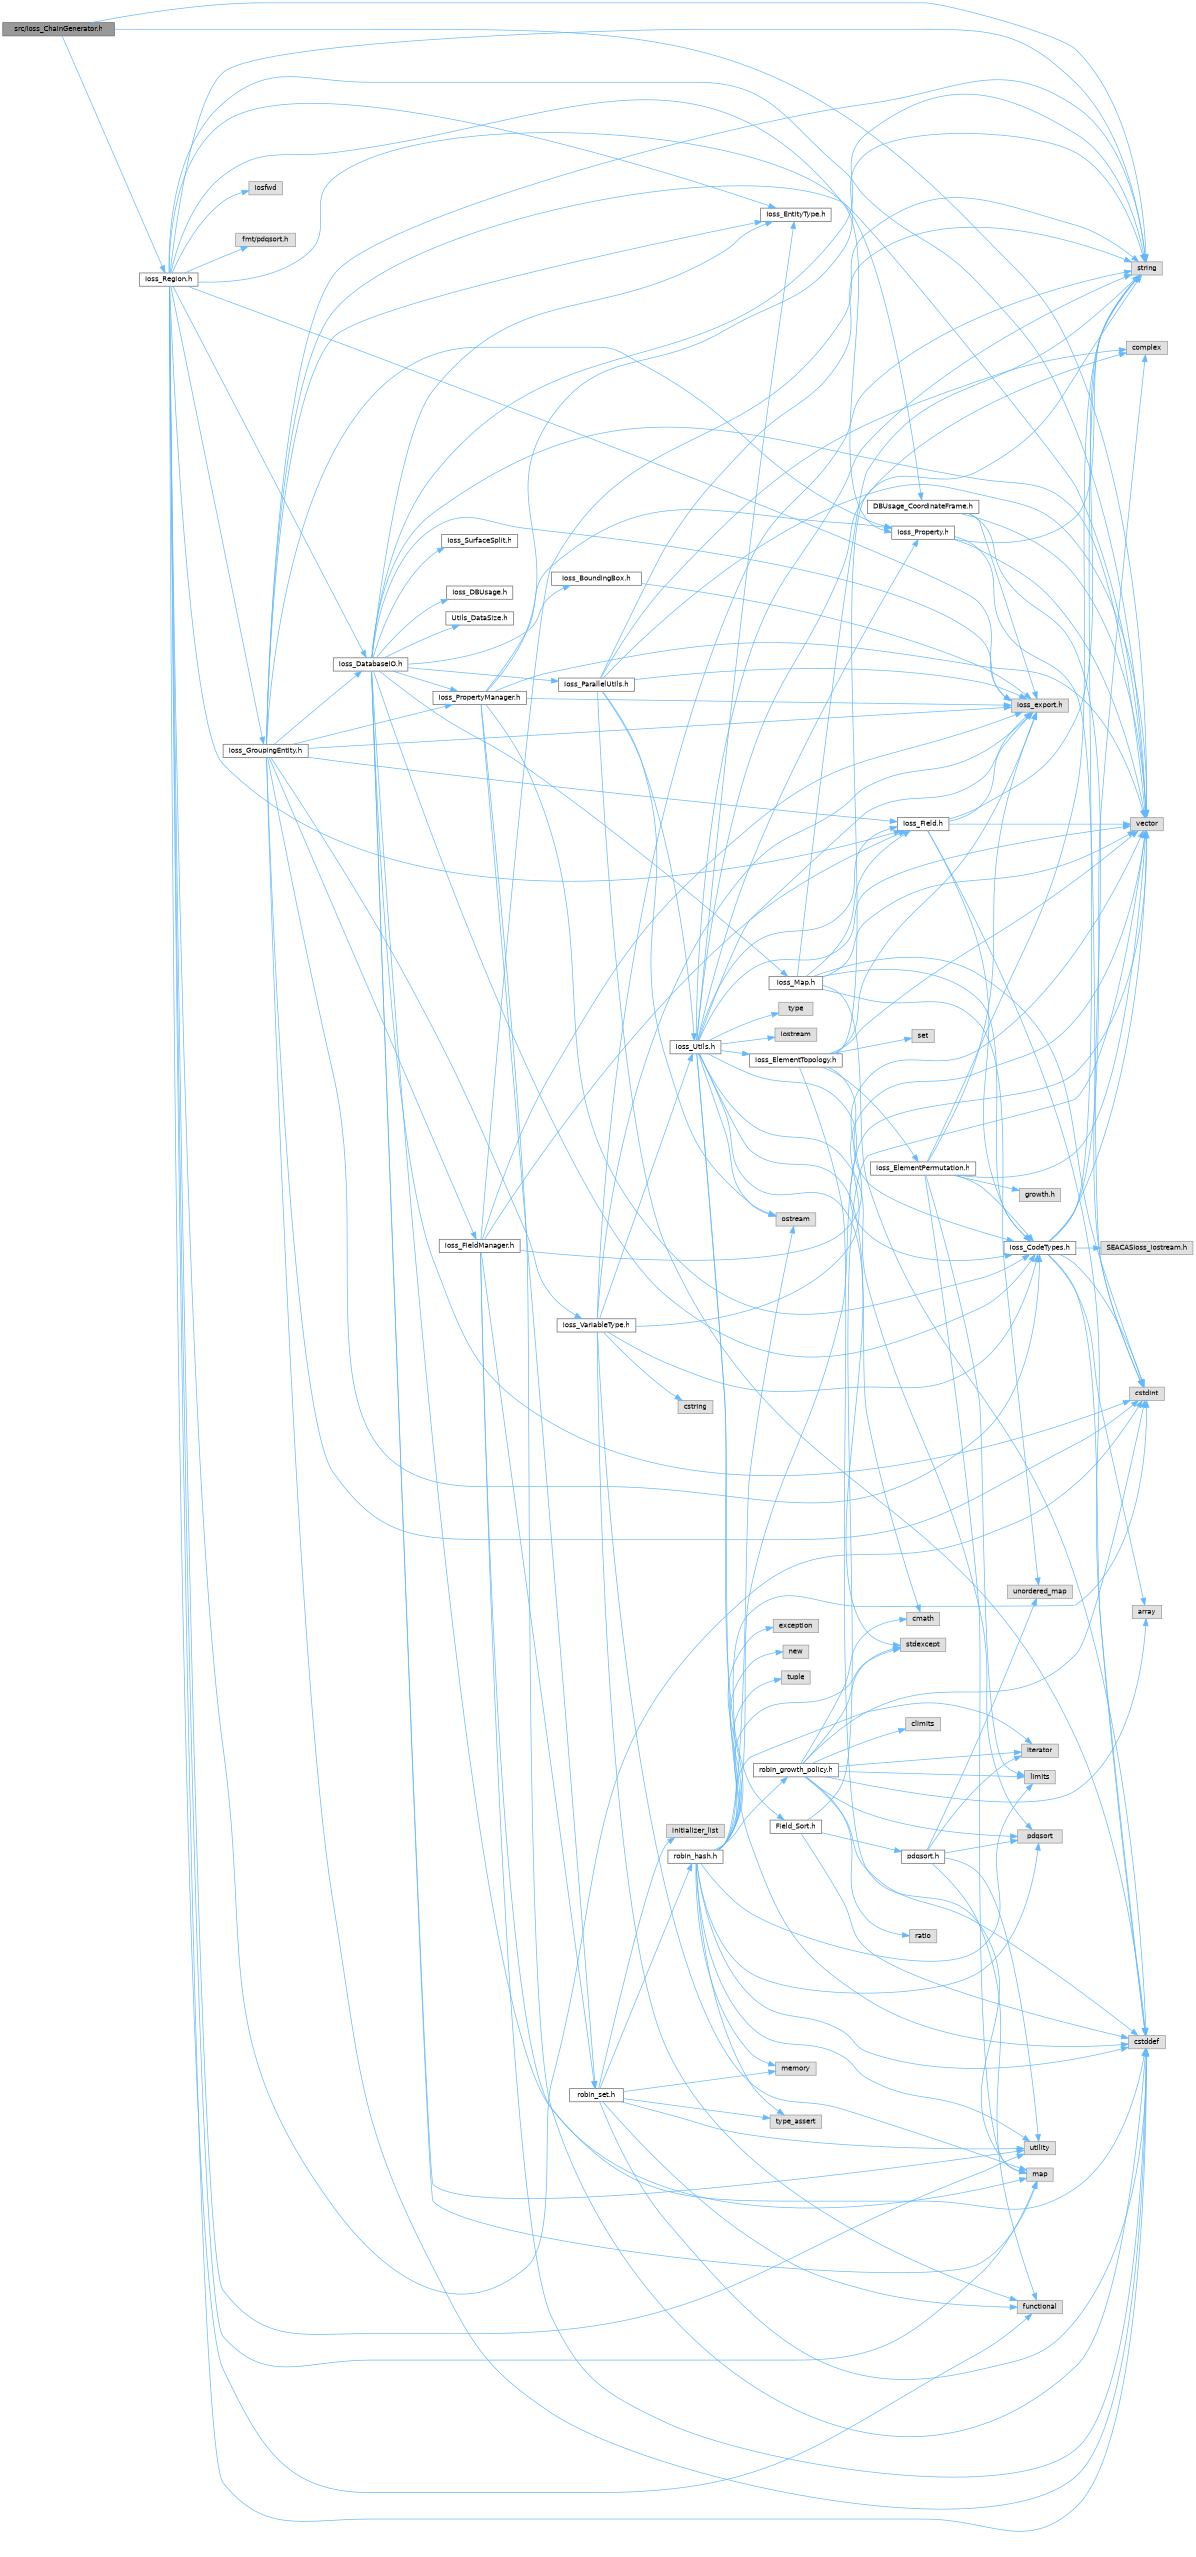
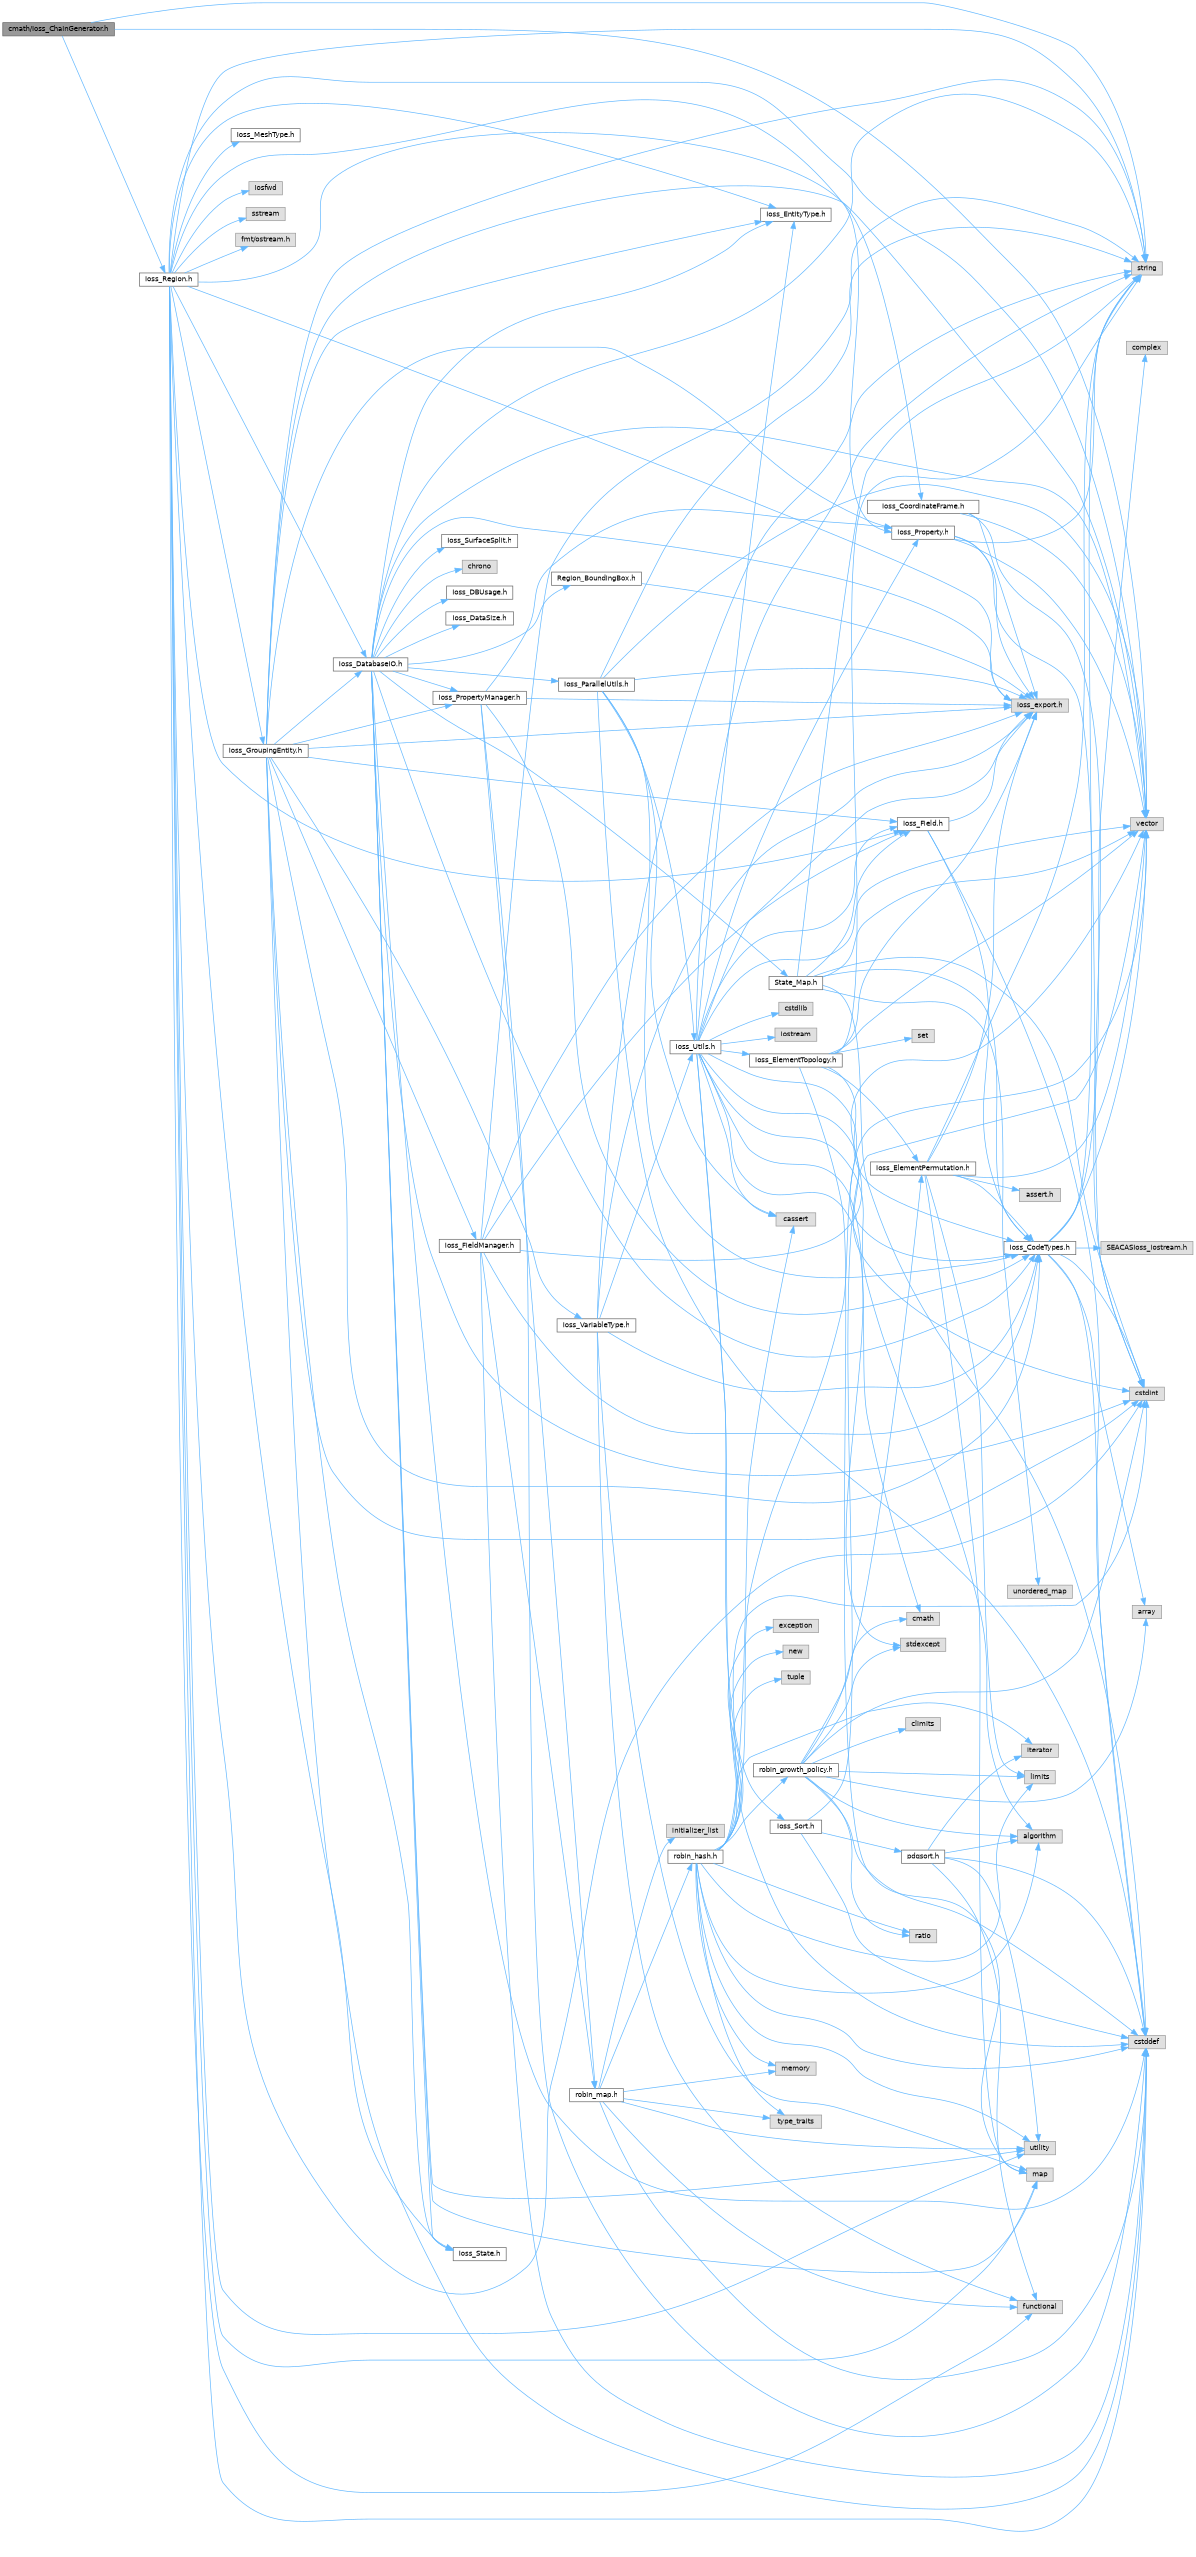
(59, 29) -> (59, 29)
none -> (266, 135)
none -> (266, 214)
(266, 240) -> (266, 240)
(768, 309) -> none
(806, 459) -> (650, 1123)
(923, 507) -> (923, 507)
none -> (480, 567)
(596, 579) -> (596, 579)
(480, 618) -> (480, 618)
(815, 626) -> (871, 1267)
none -> (998, 627)
(873, 650) -> none
(1070, 730) -> none
(1036, 824) -> none
(796, 983) -> (796, 983)
(796, 1009) -> (796, 1009)
(885, 1091) -> none
(1040, 1195) -> (1040, 1195)
(796, 1219) -> (796, 1219)
(695, 1407) -> none
(760, 1711) -> (807, 1898)
(975, 1747) -> (1079, 1903)
(926, 1759) -> (880, 1509)
(796, 1827) -> (796, 1827)
(1040, 1836) -> (1040, 1836)
(515, 1932) -> (769, 1433)
(596, 2095) -> (596, 2095)
(796, 2122) -> (796, 2122)
none -> (480, 2254)
